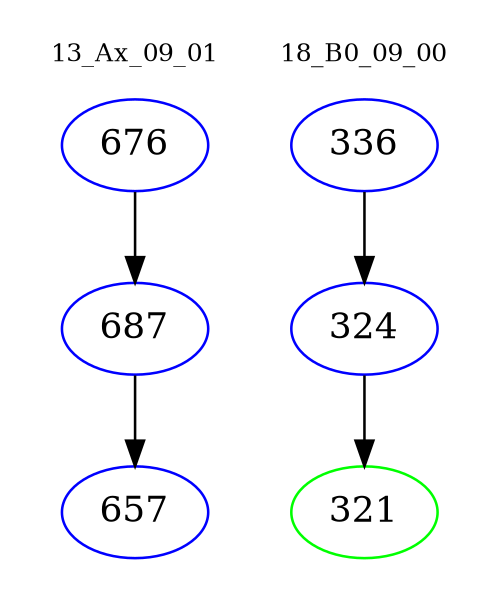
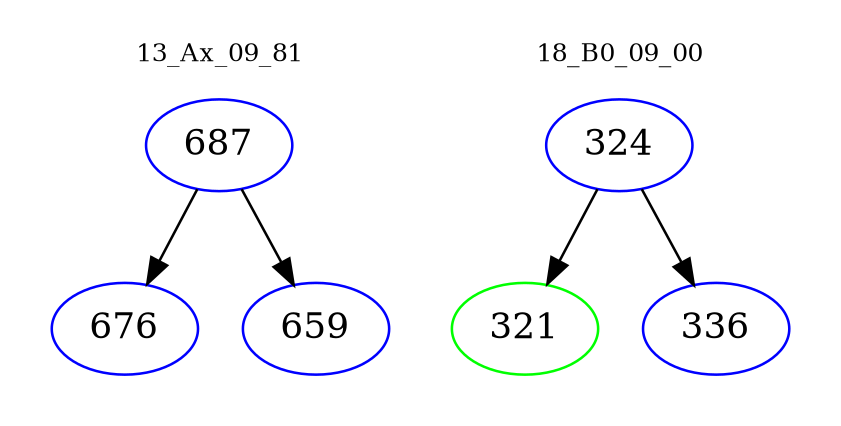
(135, 55) -> (220, 55)
(135, 225) -> (178, 225)
(364, 225) -> (662, 226)
(135, 512) -> (316, 329)
